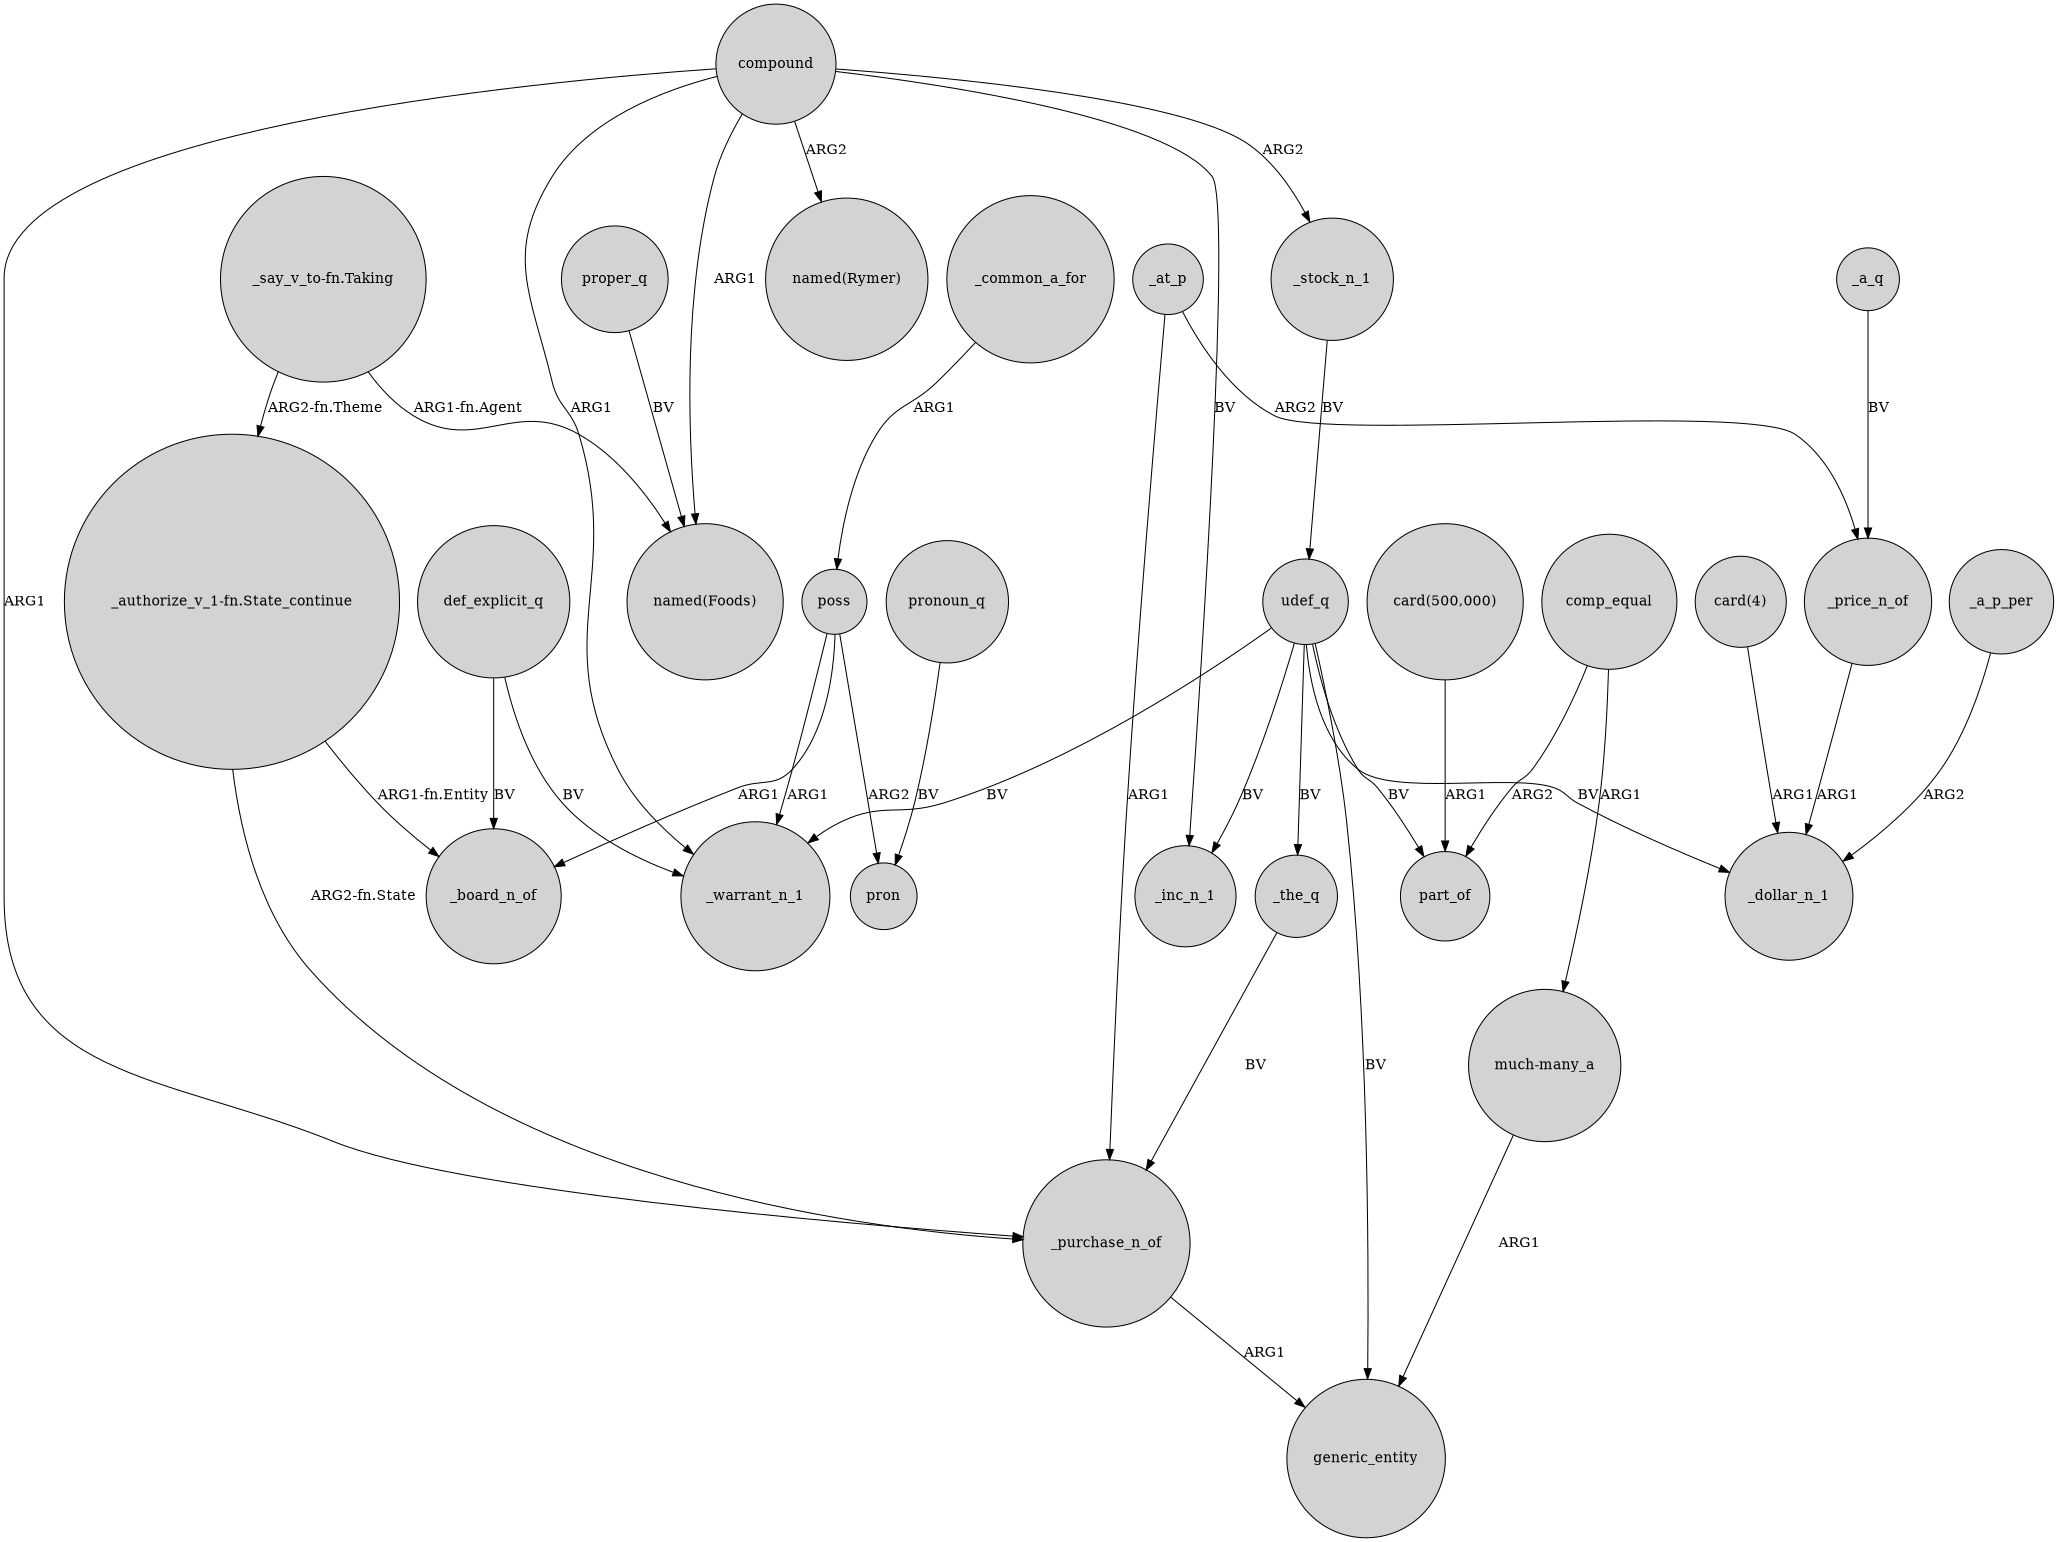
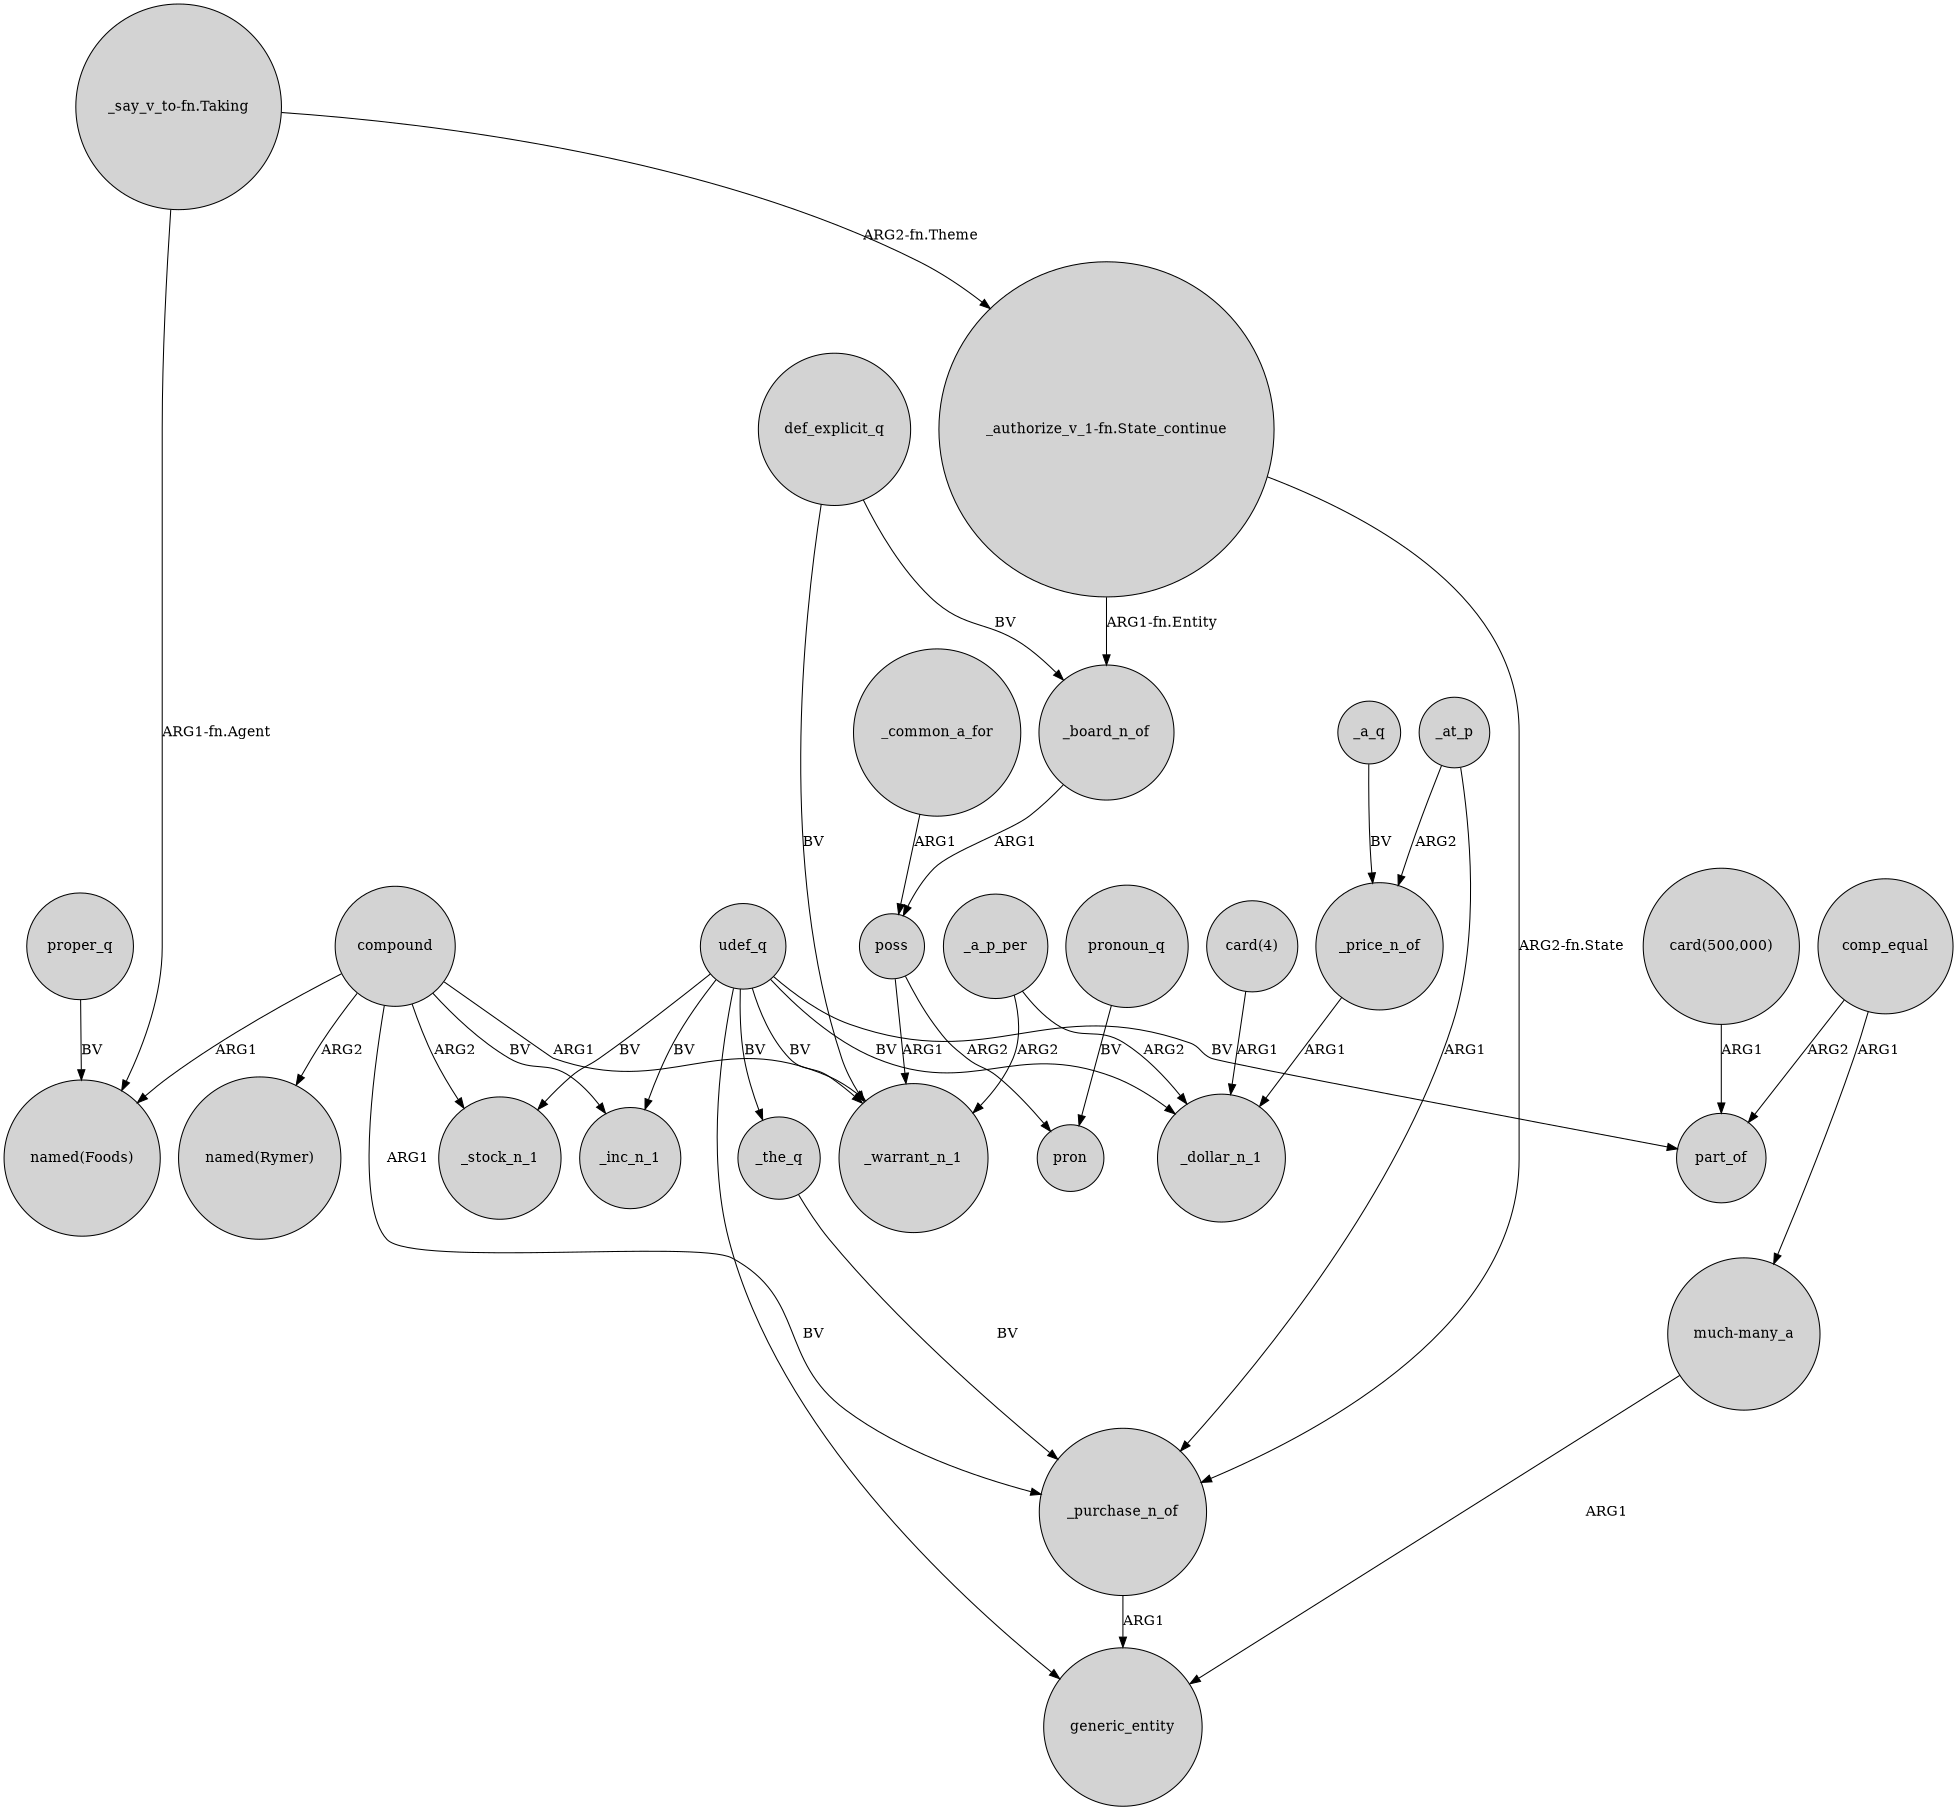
(1319, 445) -> (627, 1038)
(744, 786) -> (981, 841)
none -> (1014, 1055)
